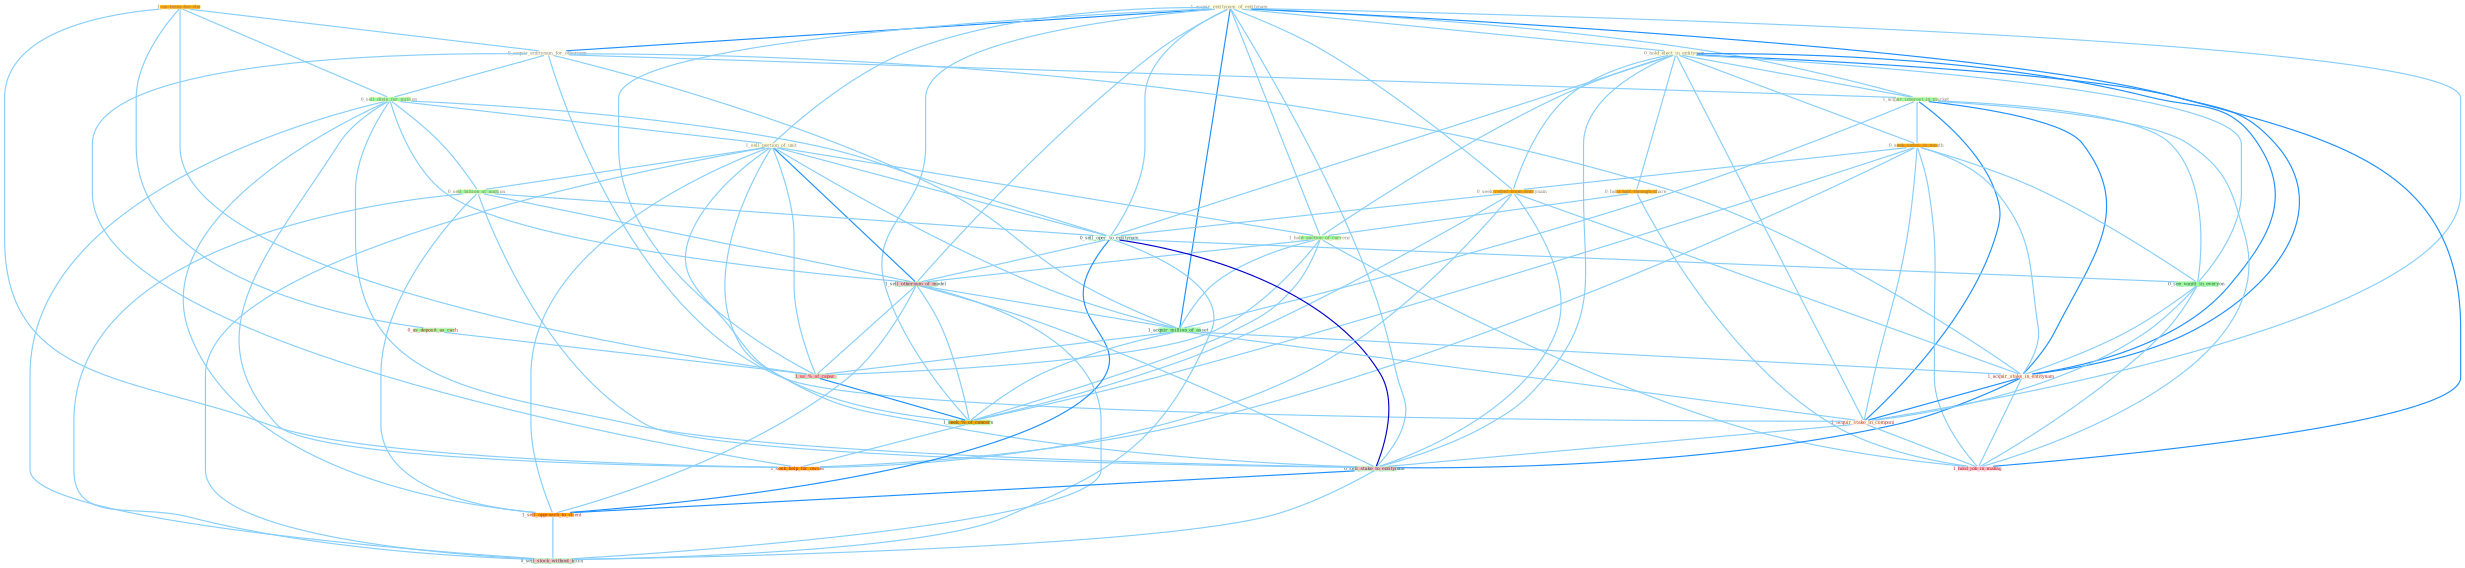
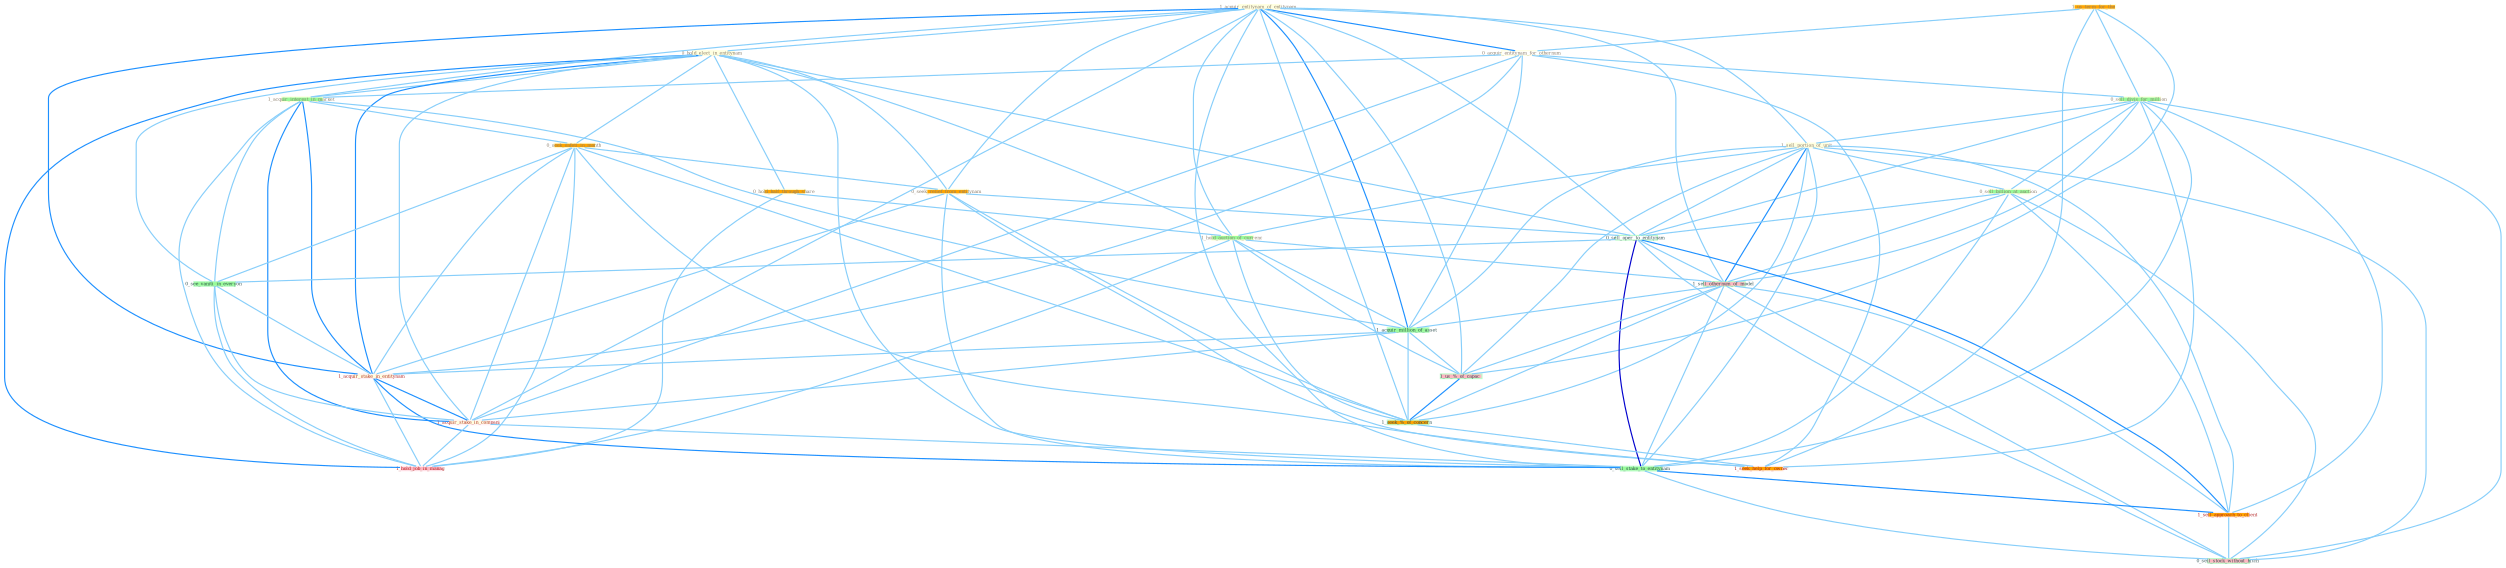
(434, 330) -> none
(816, 376) -> (1461, 376)
(1376, 469) -> (1641, 469)
